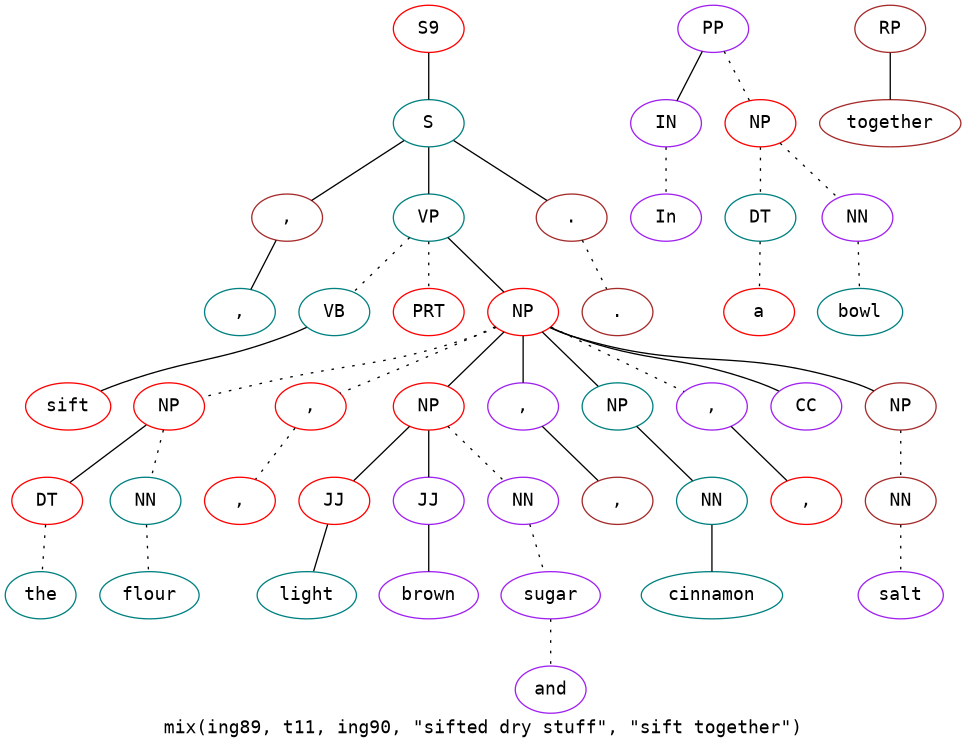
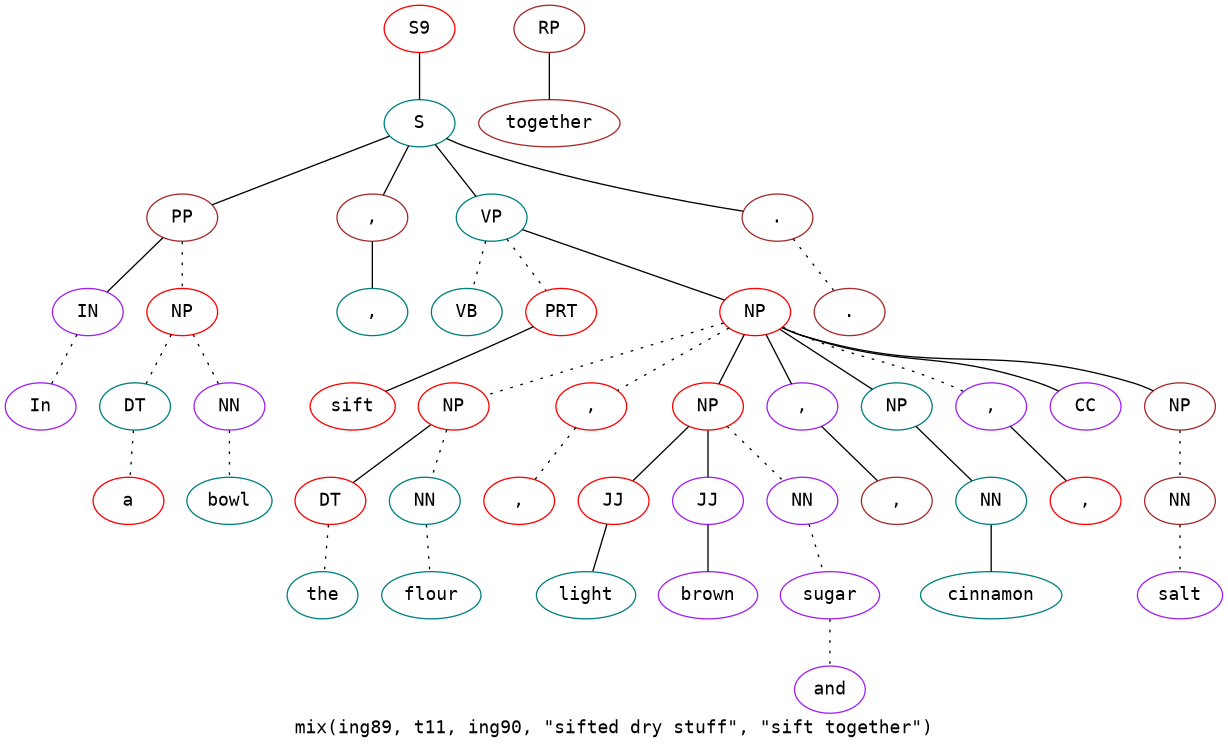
(713, 29) -> (182, 218)
none -> (301, 170)
(204, 360) -> (460, 360)
